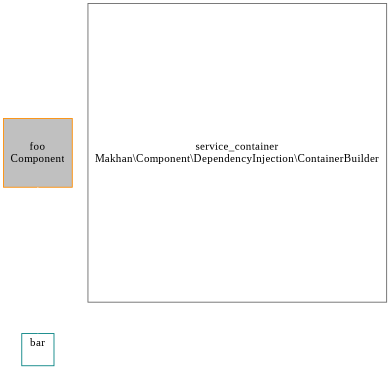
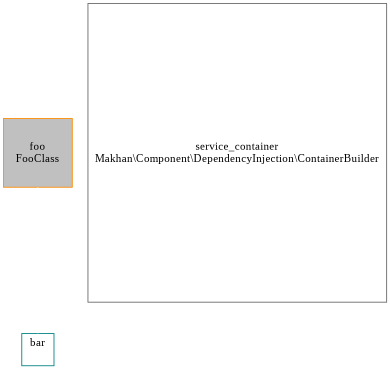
(38, 153) -> (38, 153)
